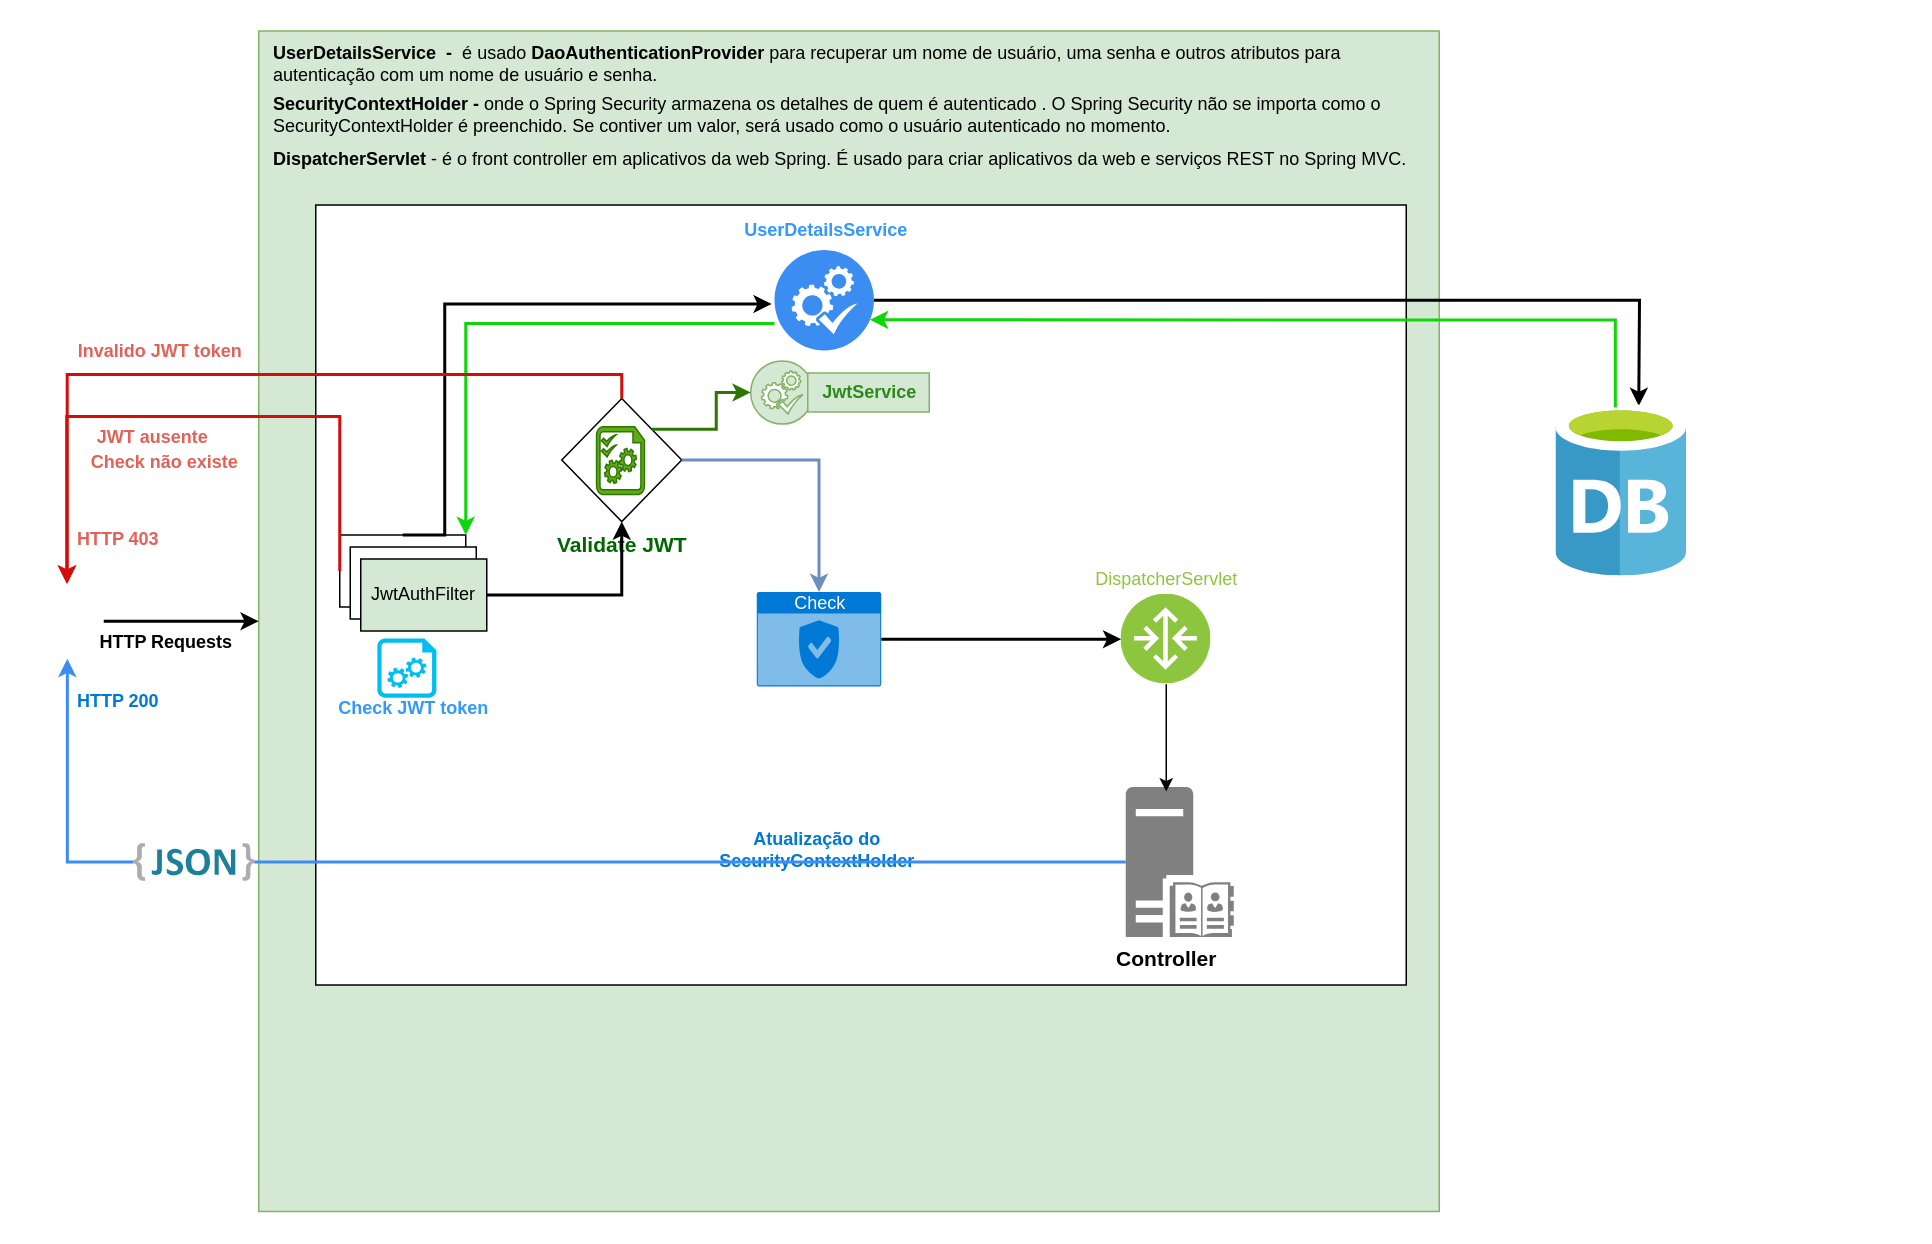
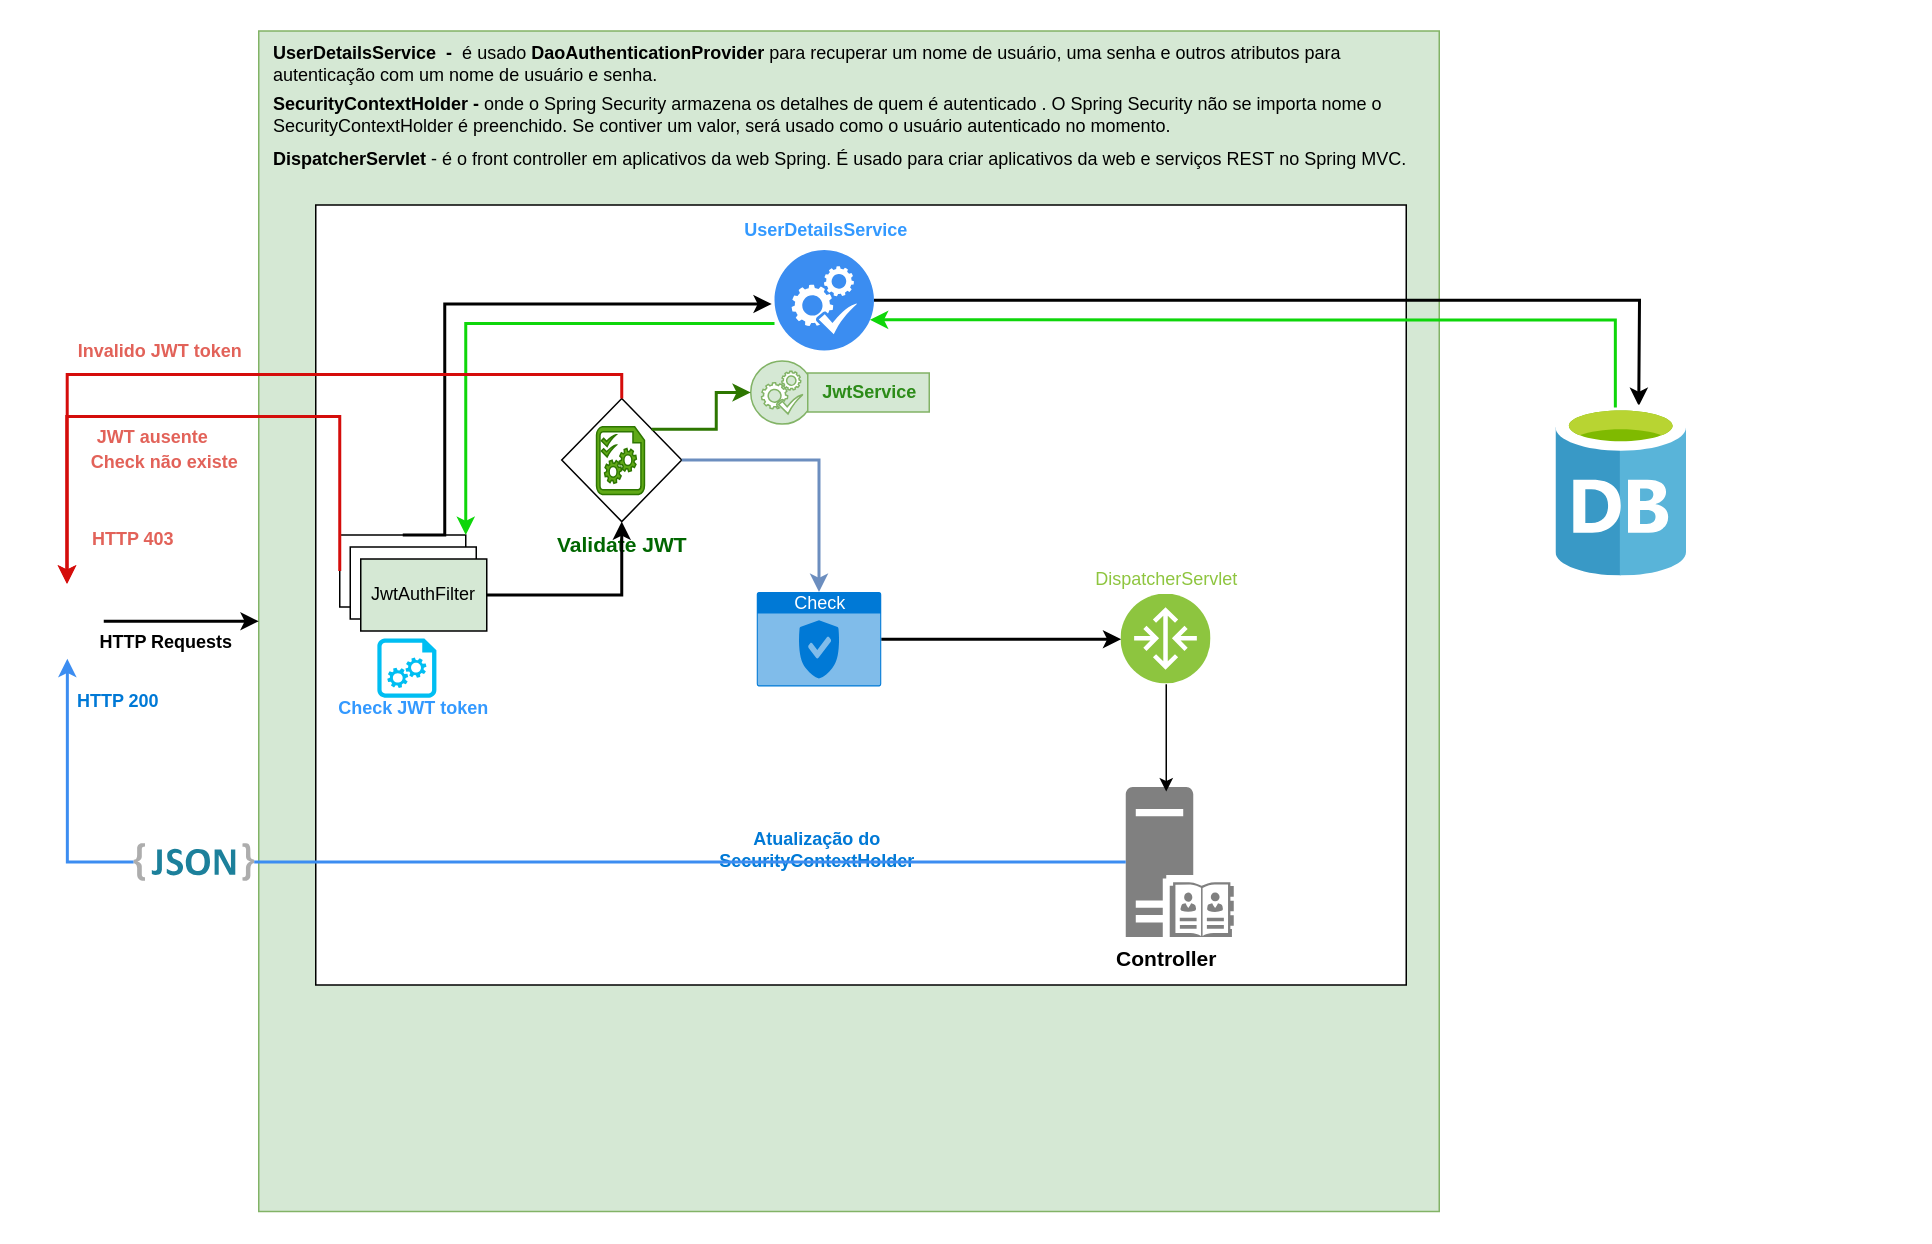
(864, 115) -> (864, 115)
(118, 539) -> (133, 539)
